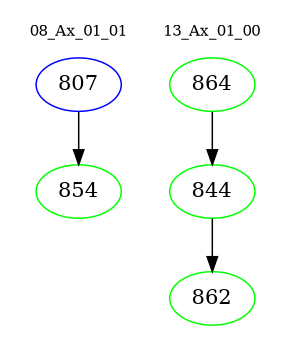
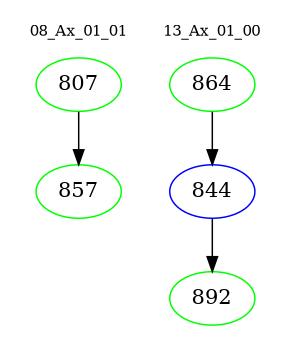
(79, 85) -> (79, 85)
(79, 192) -> (79, 192)
(212, 192) -> (212, 192)
(212, 298) -> (212, 298)
